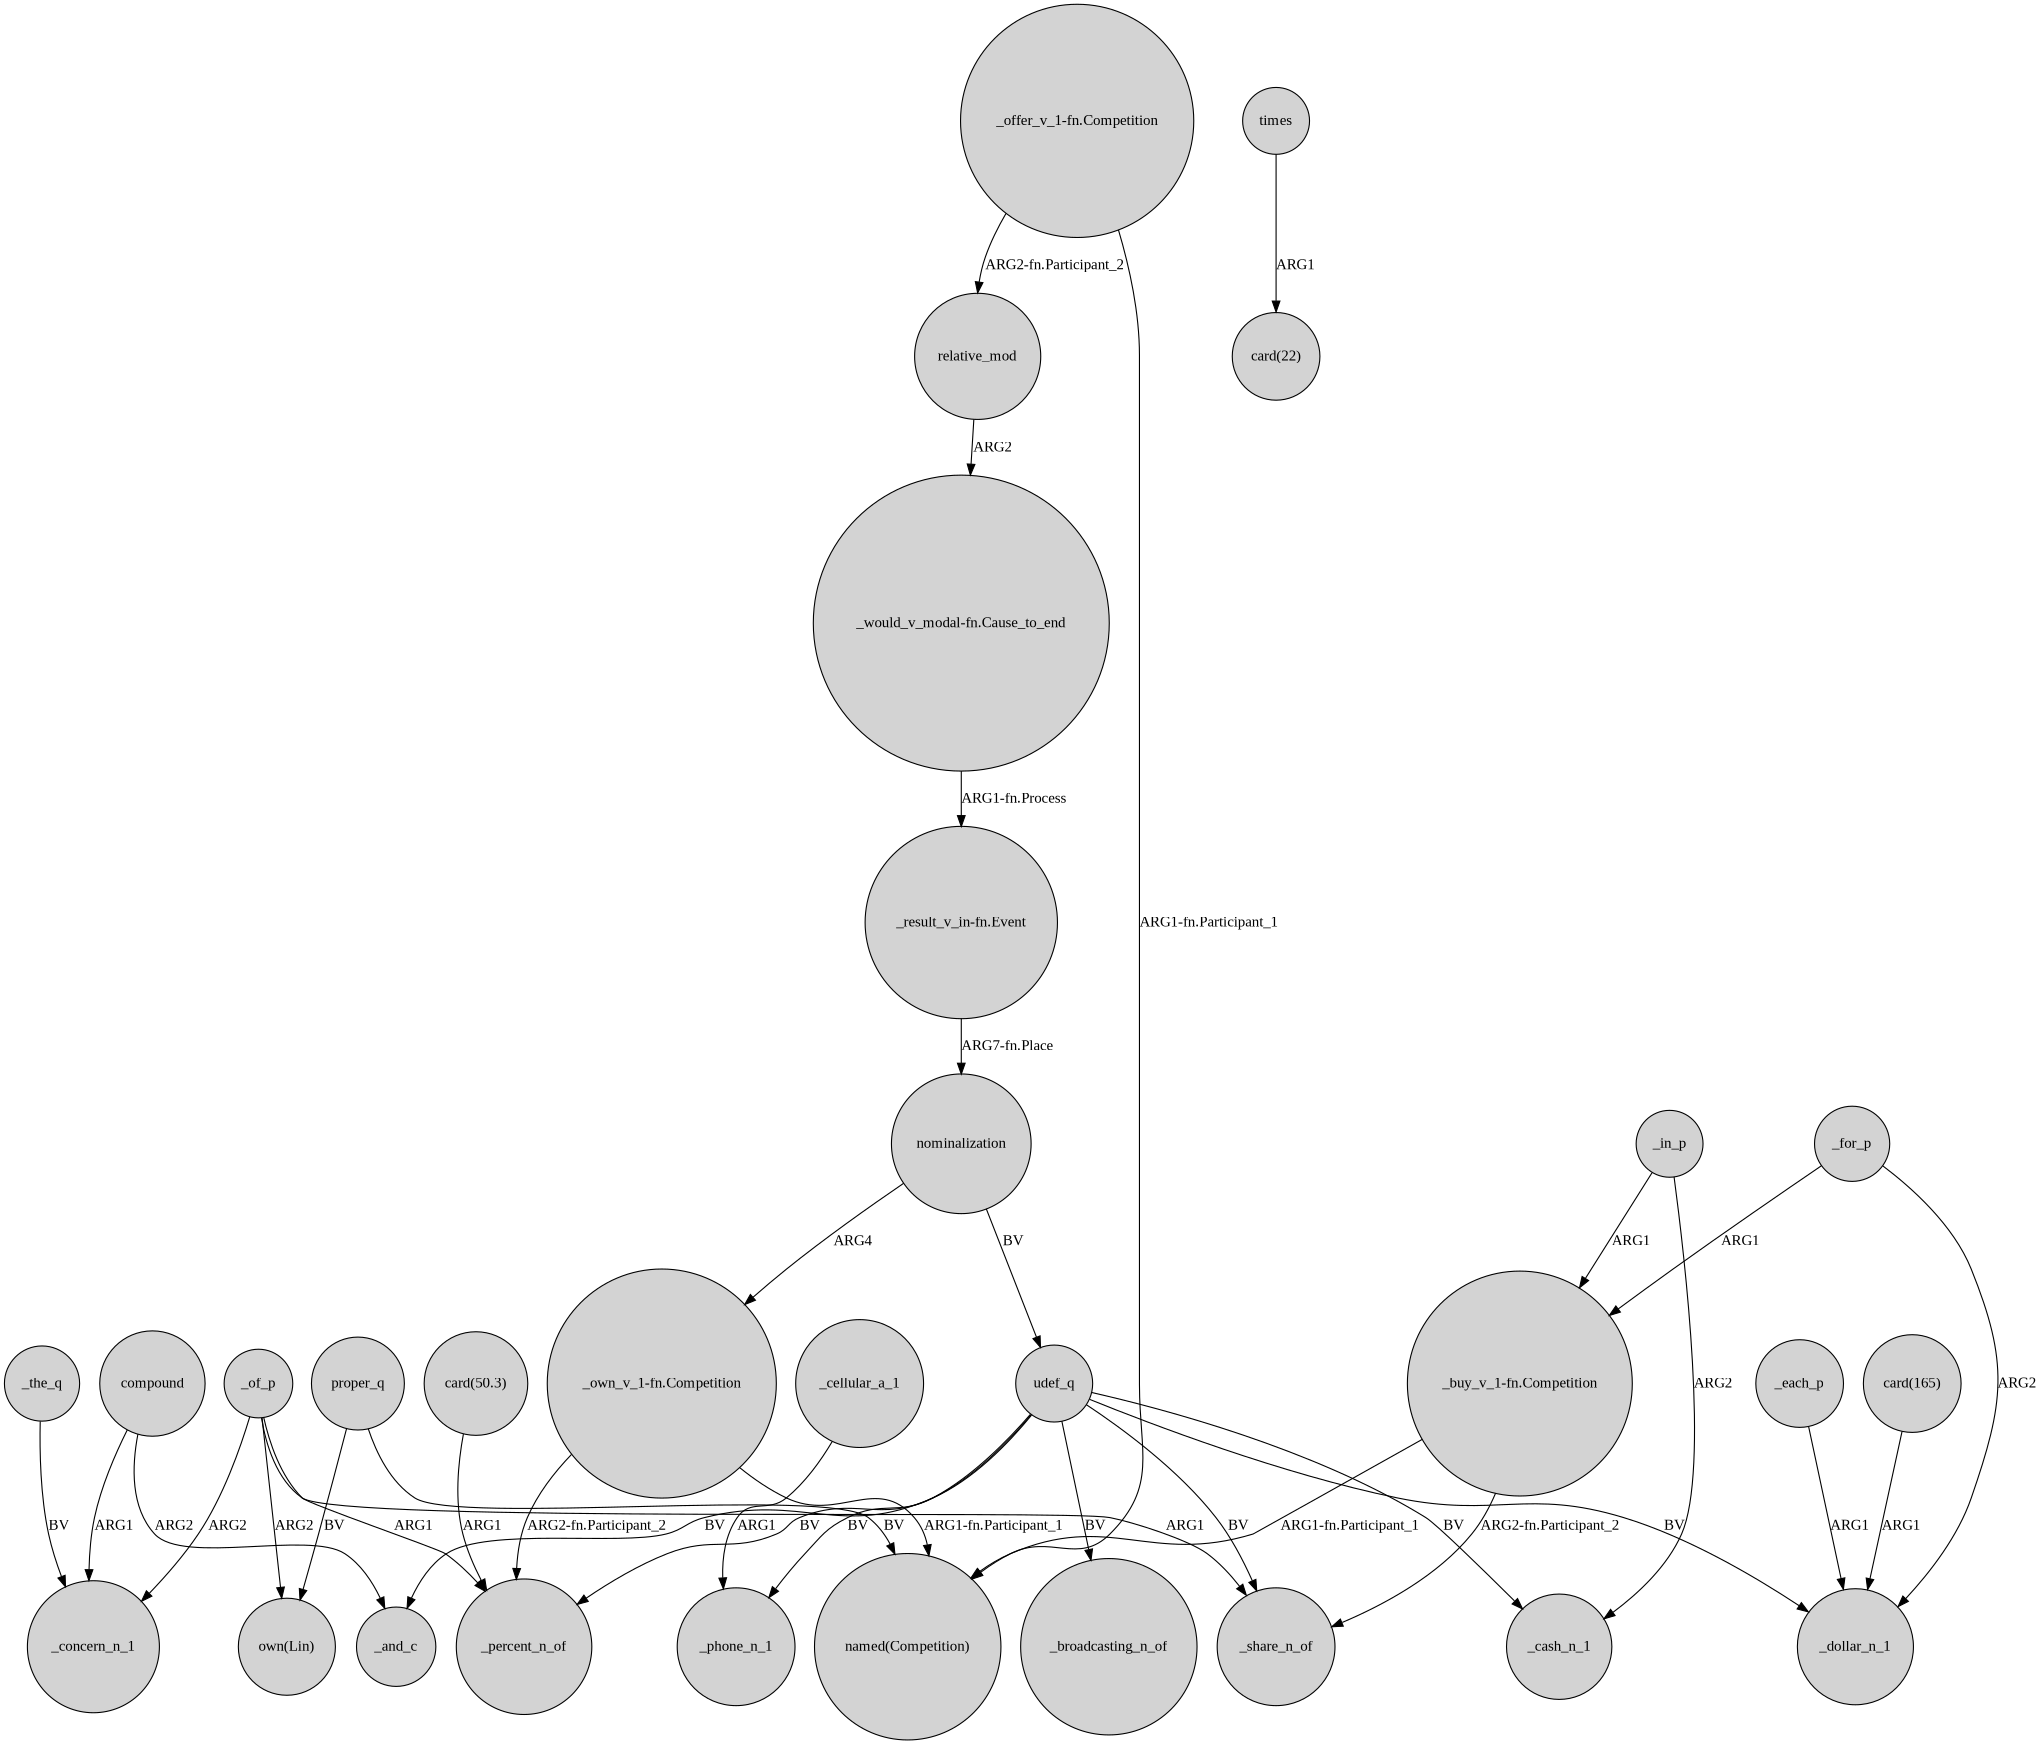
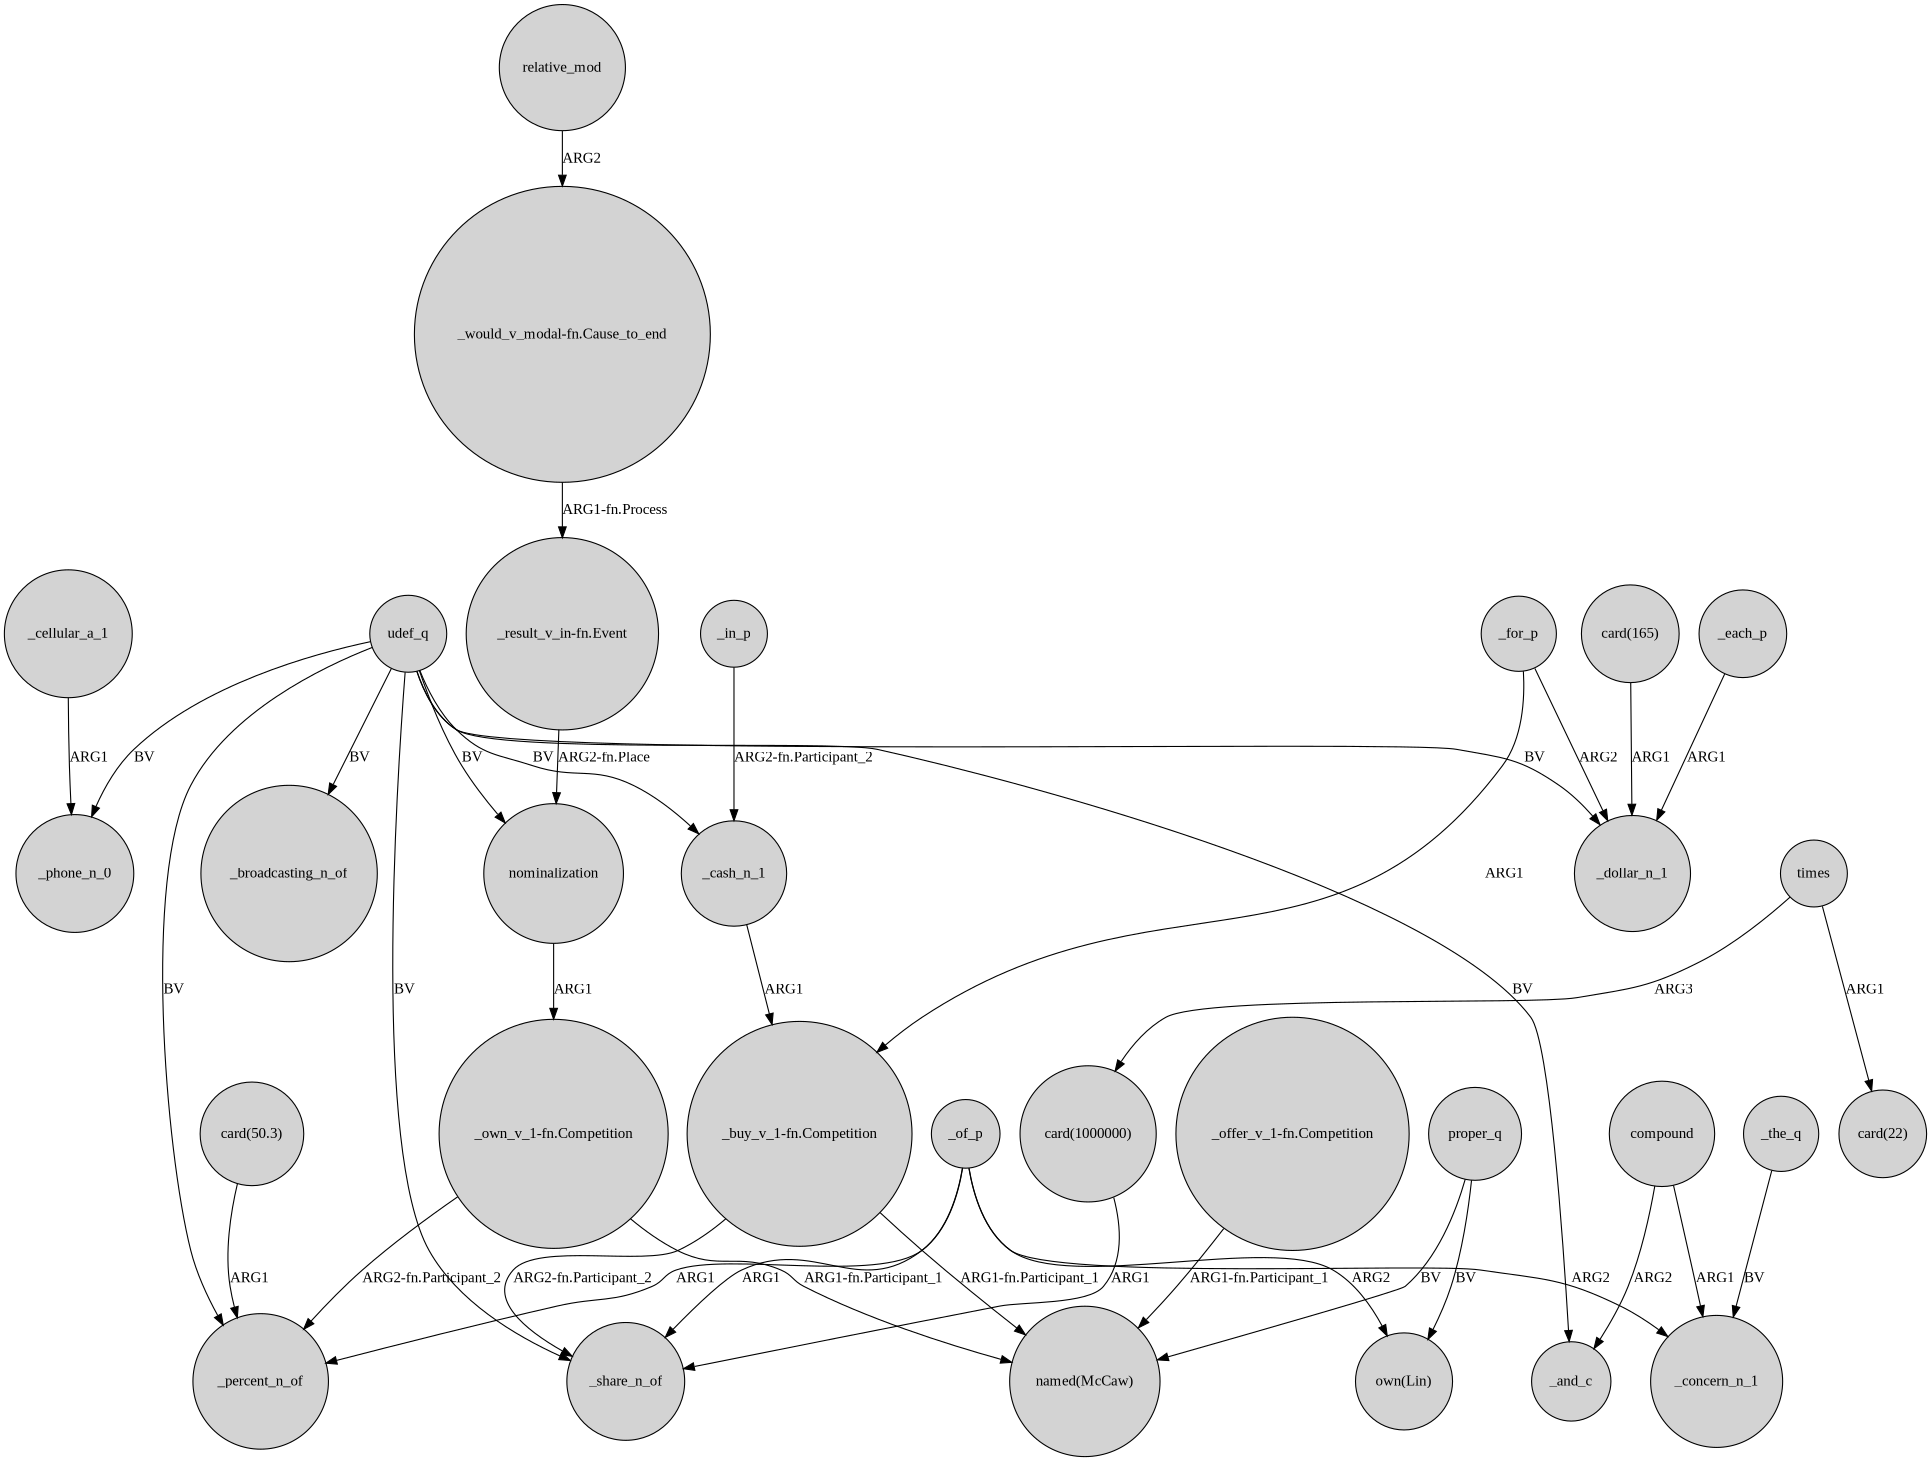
(989, 247) -> none
(1008, 1046) -> (604, 758)
none -> (1088, 1134)
(1619, 1226) -> (758, 969)
(853, 1241) -> (573, 989)
(1011, 1273) -> (451, 747)
(1713, 1384) -> (803, 758)
(736, 1647) -> (75, 874)
(908, 1647) -> (1085, 1381)
